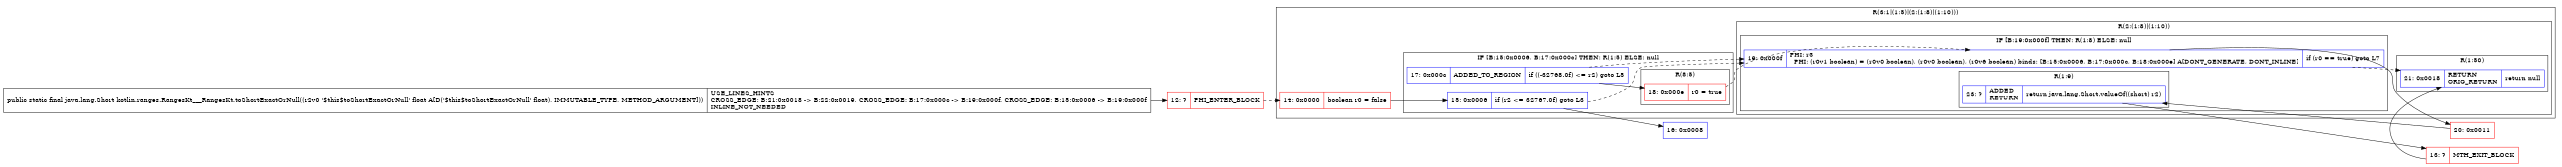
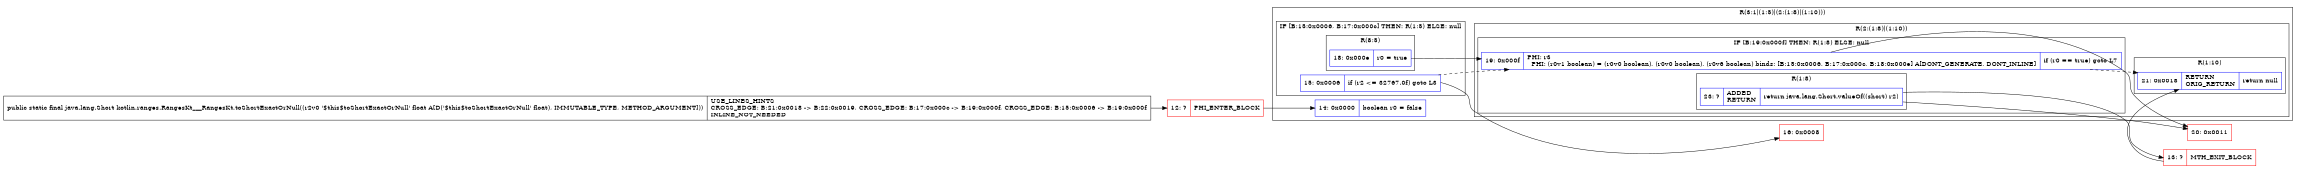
(1838, 47) -> (1444, 59)
(2472, 61) -> (2210, 63)
(1518, 75) -> none
(2064, 77) -> (1801, 79)
(1685, 92) -> (1370, 58)
(1269, 100) -> (1287, 108)
(1335, 100) -> (1370, 108)
(1417, 100) -> none
(2365, 121) -> (2022, 110)
(1685, 130) -> (1801, 133)
